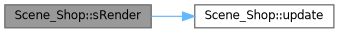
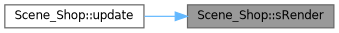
(167, 16) -> (160, 16)
